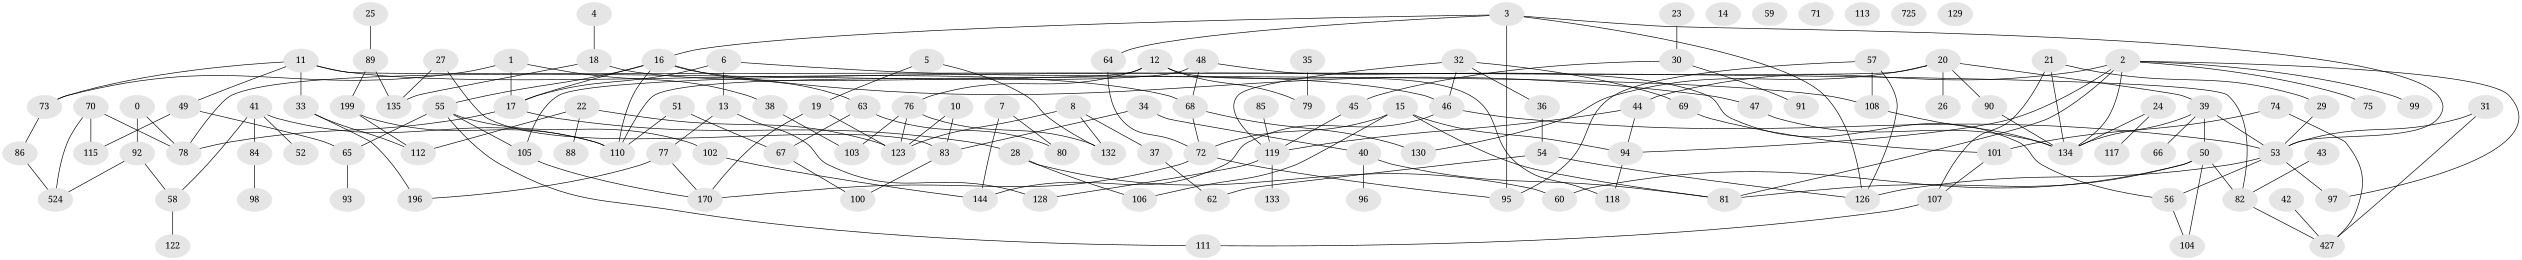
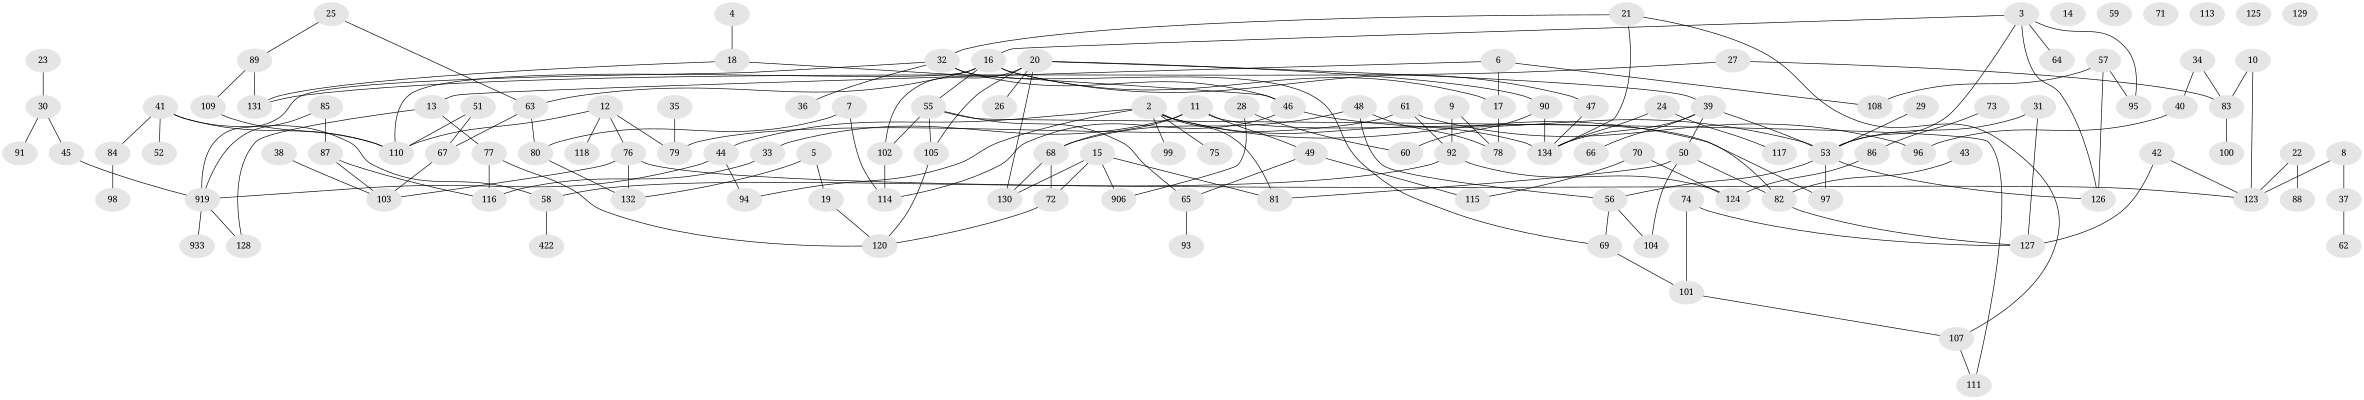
(1909, 14) -> (2254, 14)
none -> (431, 61)
(511, 61) -> none
(169, 74) -> none
(2188, 80) -> (1281, 21)
none -> (917, 87)
(137, 107) -> (1452, 107)
(347, 107) -> (208, 107)
(394, 107) -> (255, 107)
none -> (1406, 107)
(850, 126) -> (2204, 177)
(1130, 127) -> none
(1970, 127) -> none
(132, 128) -> none
(763, 130) -> none
(1091, 130) -> (580, 176)
(1525, 136) -> (1056, 174)
none -> (325, 153)
(418, 153) -> none
(1272, 153) -> (202, 200)
(1542, 153) -> none
(1619, 177) -> none
(1883, 180) -> (1475, 130)
(827, 181) -> (415, 175)
(1353, 181) -> none
(1534, 181) -> none
(55, 200) -> (1733, 200)
(415, 200) -> (489, 200)
(705, 200) -> (880, 246)
(980, 200) -> (885, 200)
(1139, 200) -> (1119, 200)
(1272, 200) -> (197, 246)
none -> (1607, 223)
(173, 246) -> (546, 246)
(2327, 246) -> (2027, 246)
